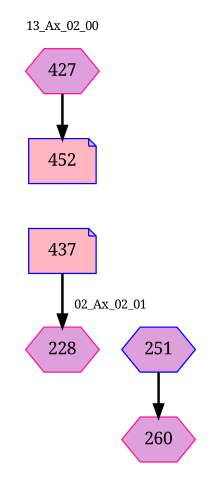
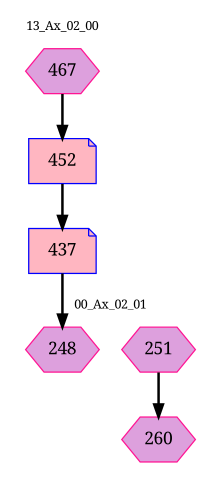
(62, 71) -> (62, 71)
none -> (62, 200)
(111, 305) -> (111, 305)
(62, 350) -> (62, 350)
(159, 350) -> (159, 350)
